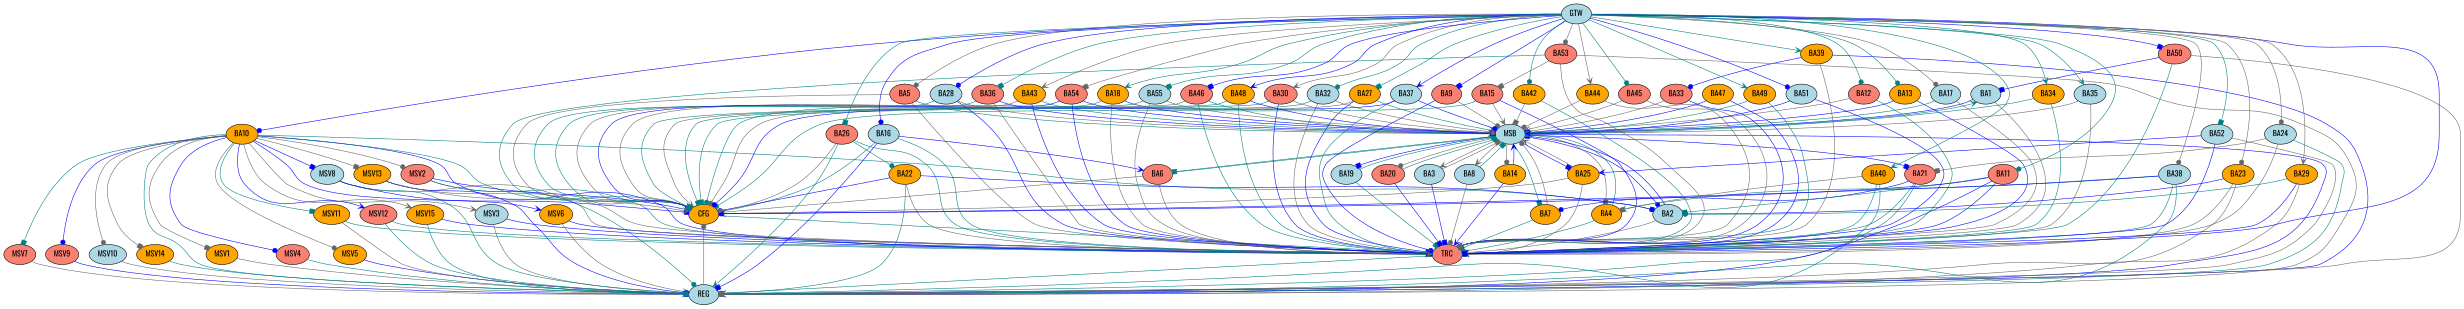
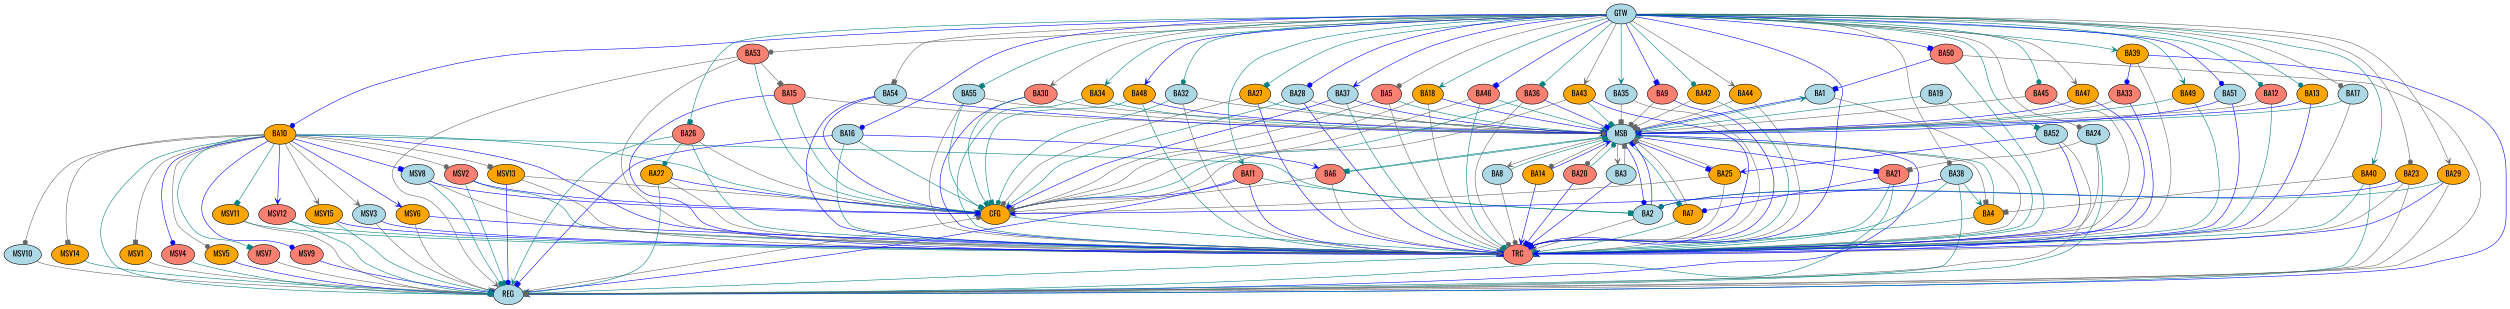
none -> (1862, 25)
(2029, 38) -> (1374, 30)
(1071, 94) -> (890, 94)
(1428, 147) -> none
(1286, 187) -> none
